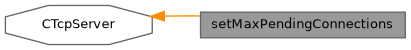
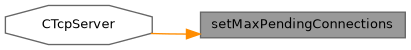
(182, 16) -> (169, 34)
